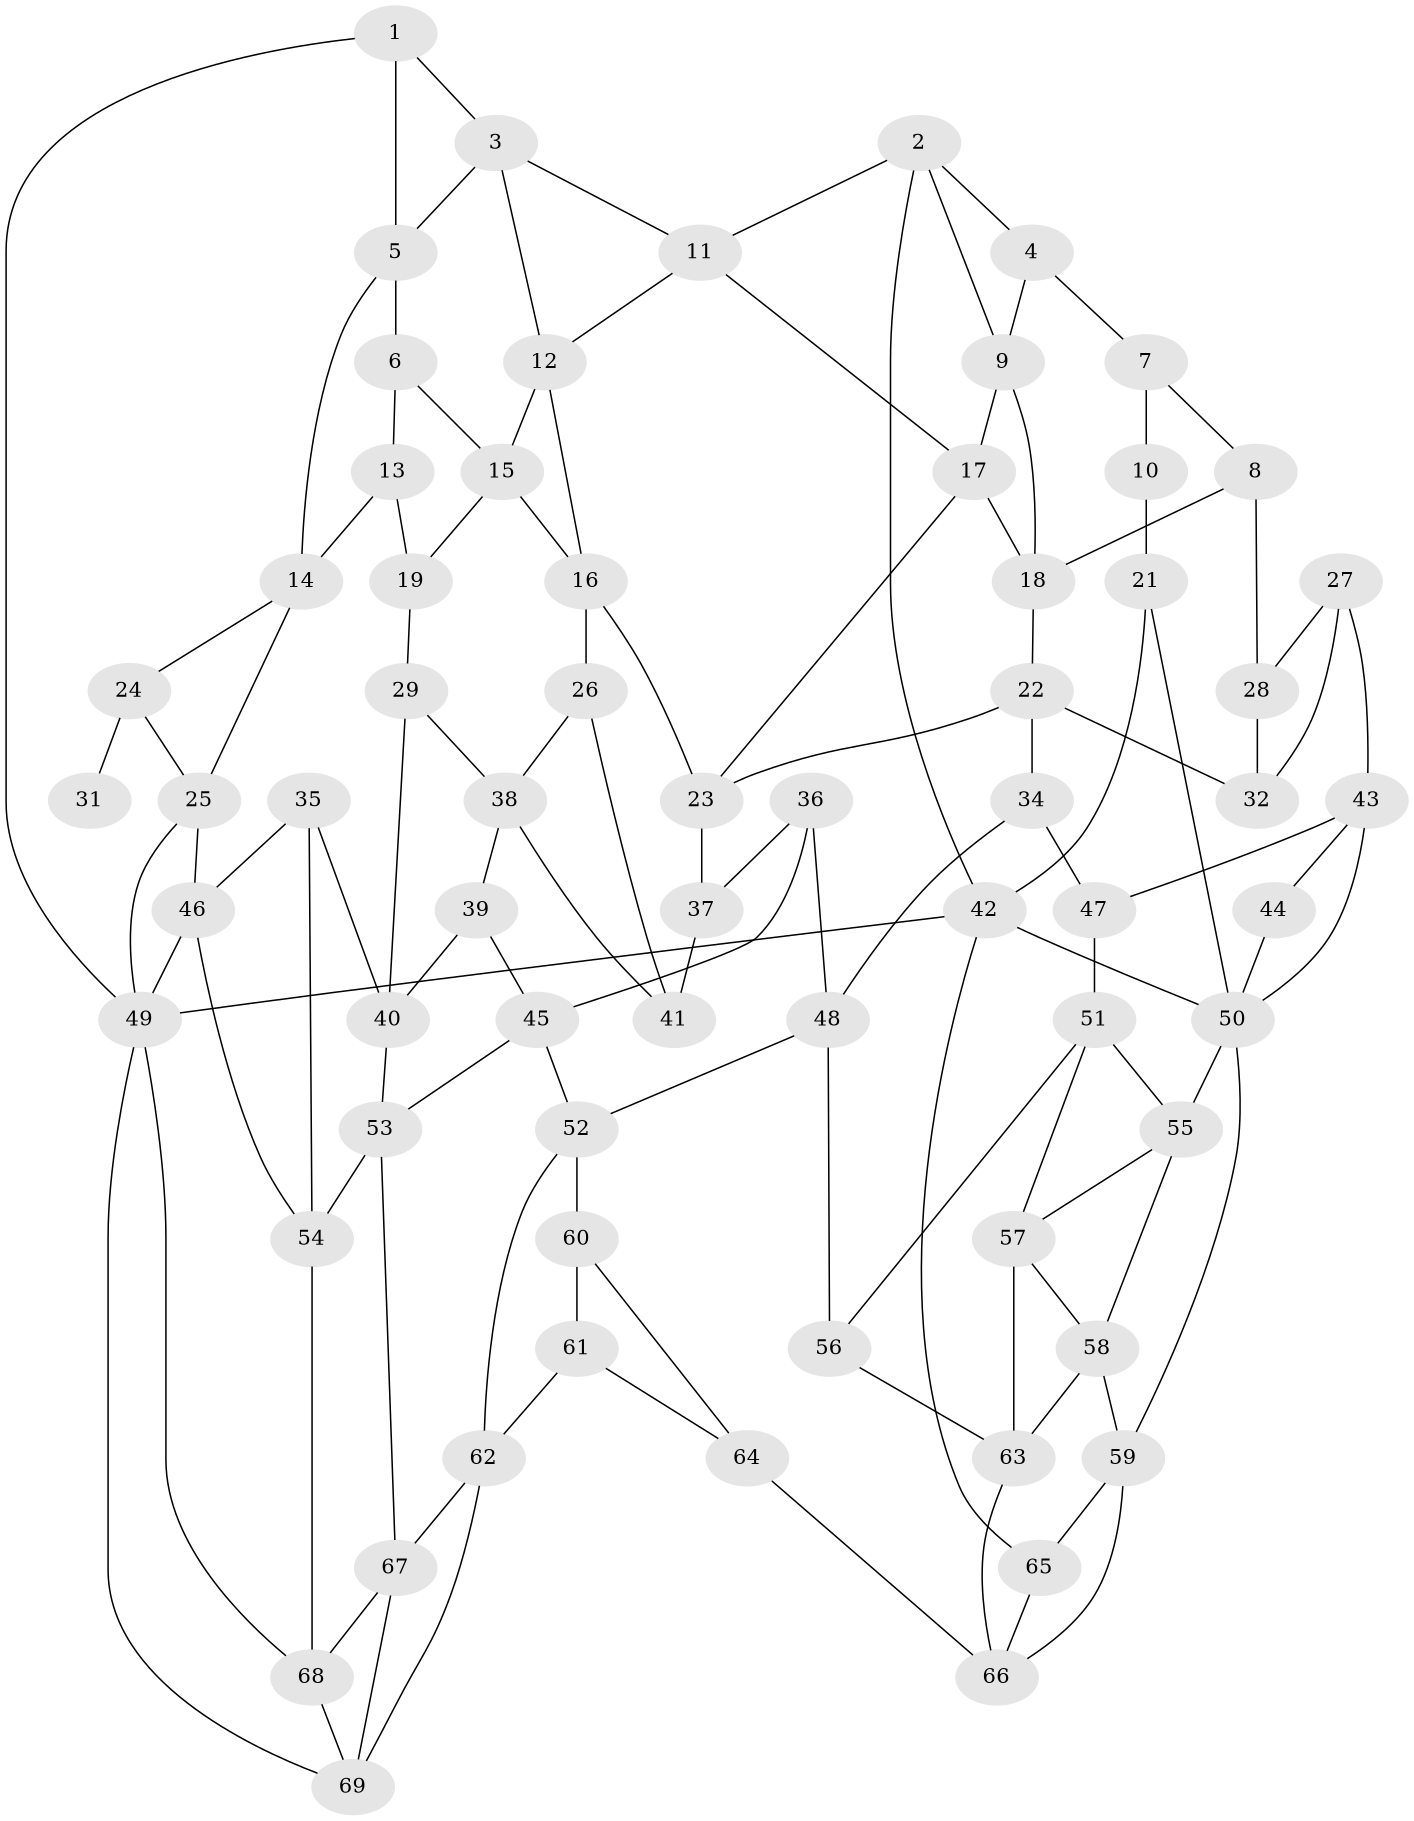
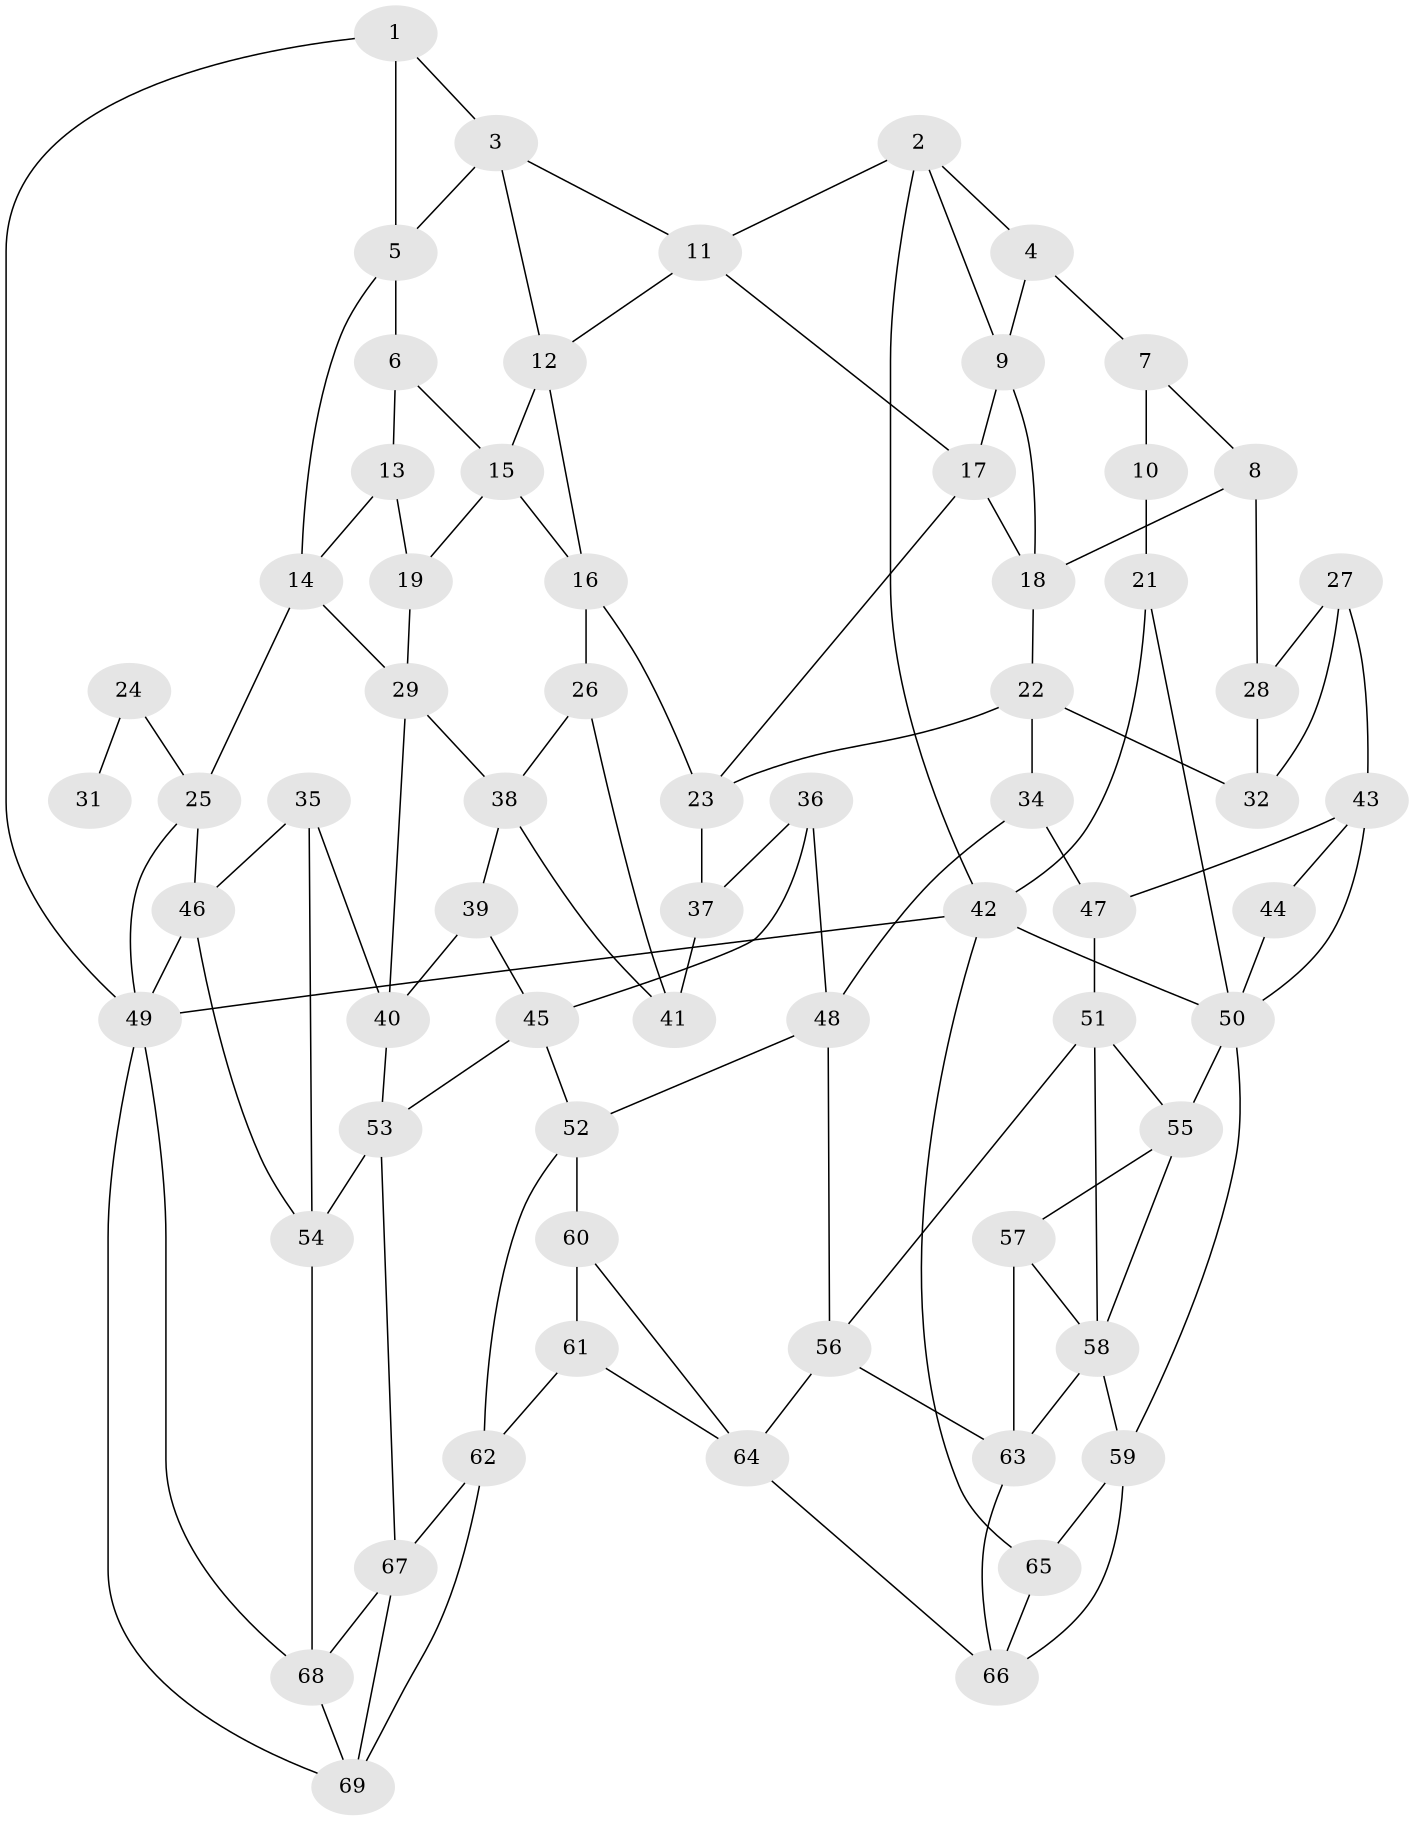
(215, 636) -> (354, 636)
(1054, 1129) -> (1096, 1171)
none -> (788, 1404)
